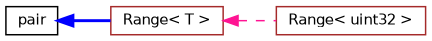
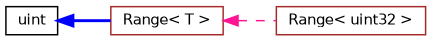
(32, 21) -> (32, 21)
